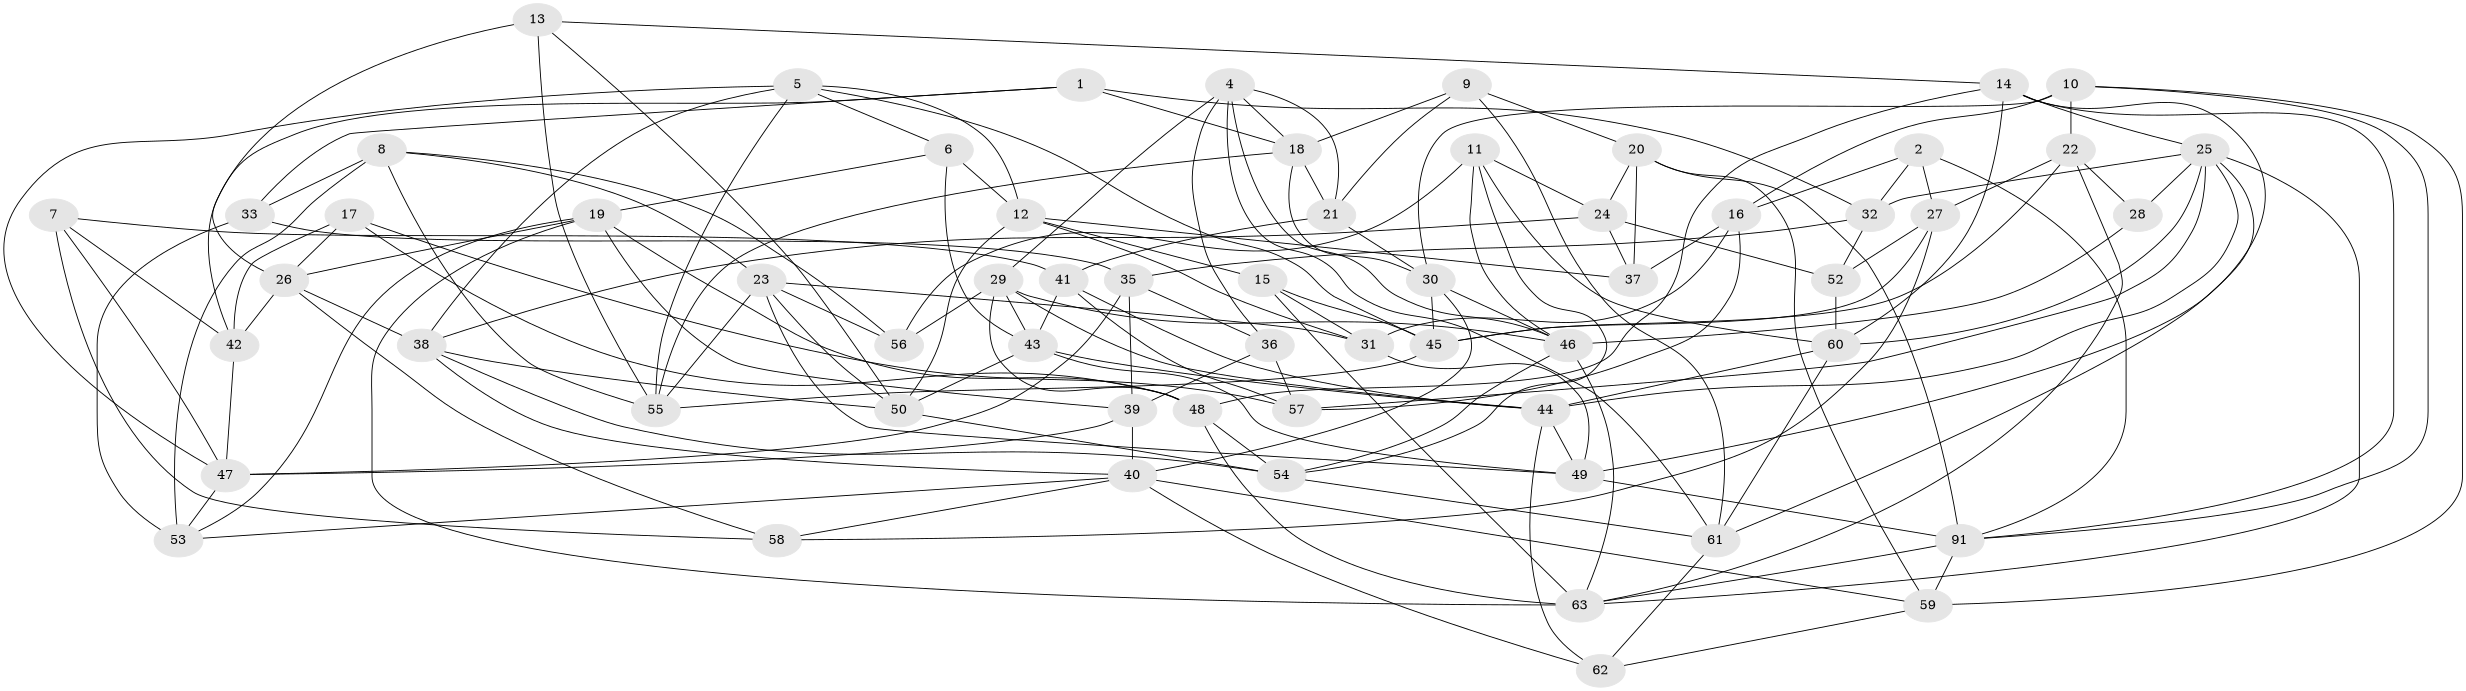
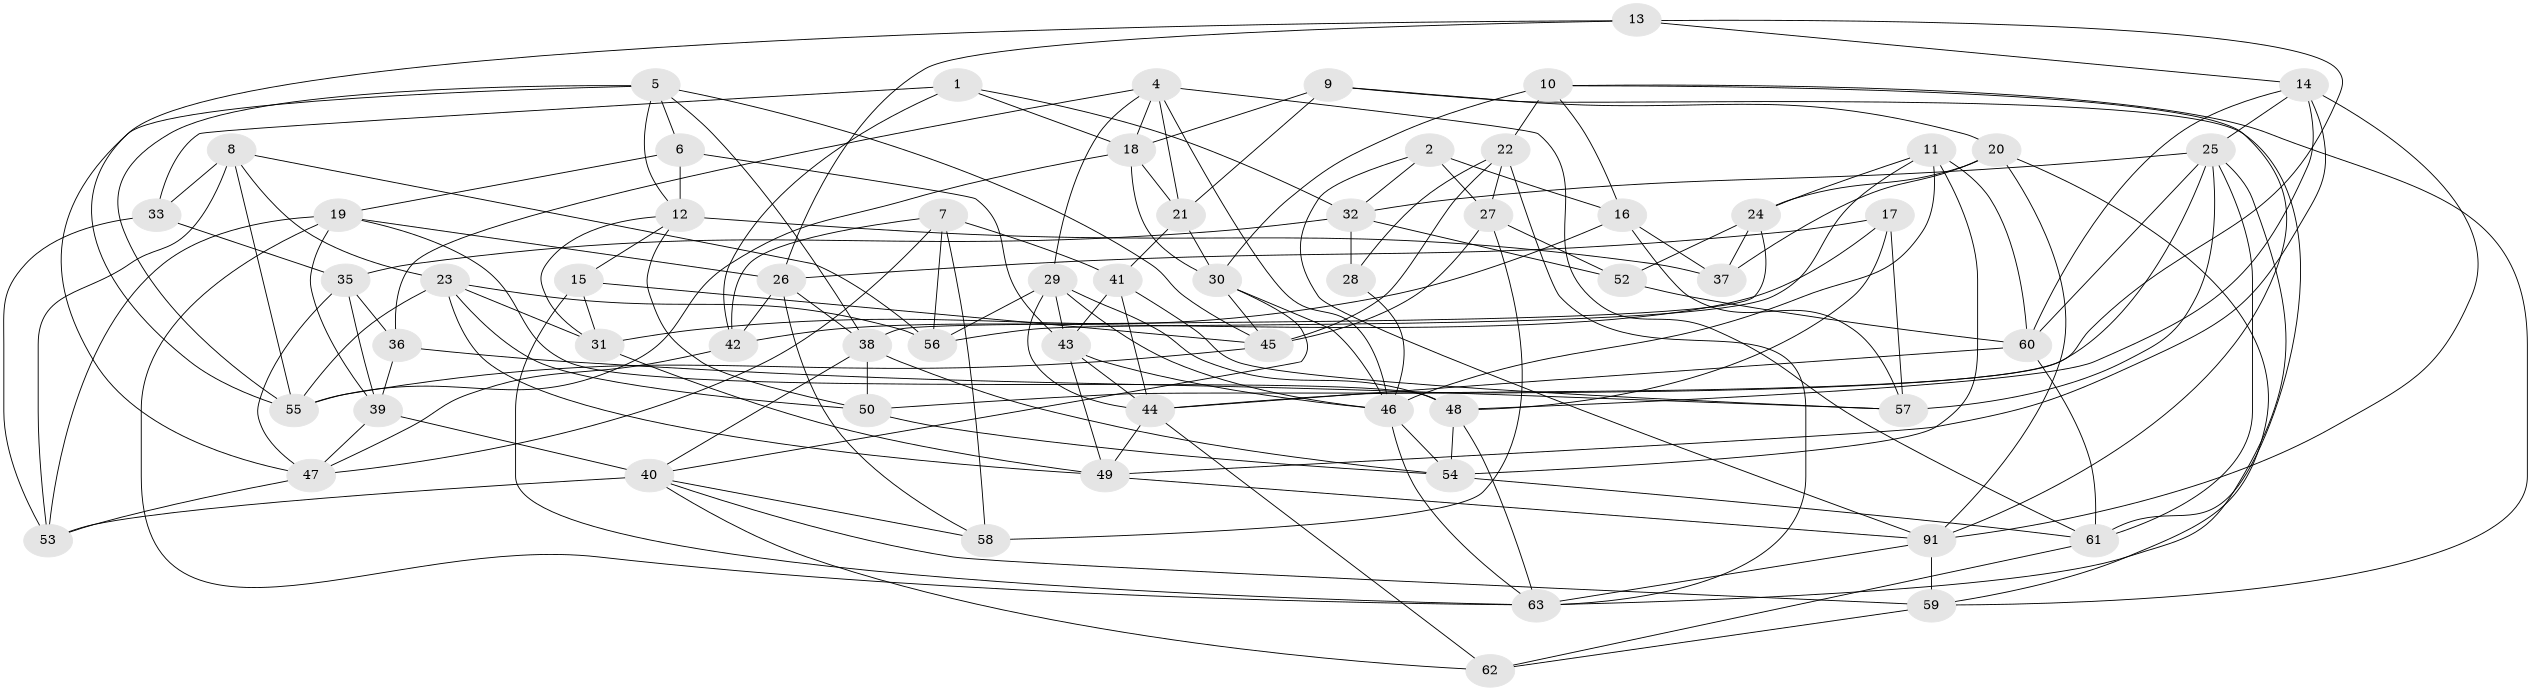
(2171, 183) -> (1351, 248)
none -> (938, 280)
(954, 384) -> (1168, 378)
